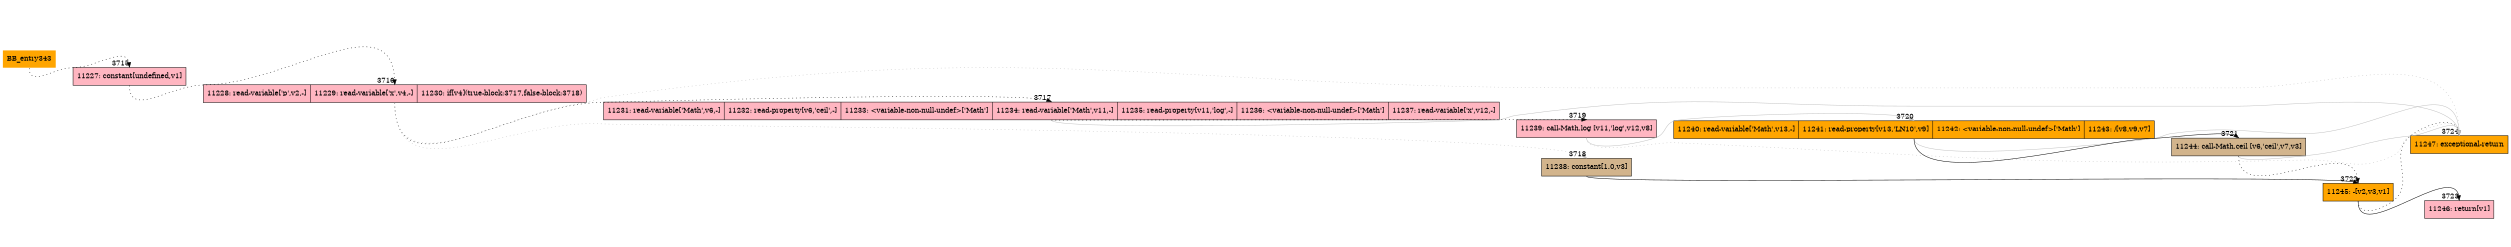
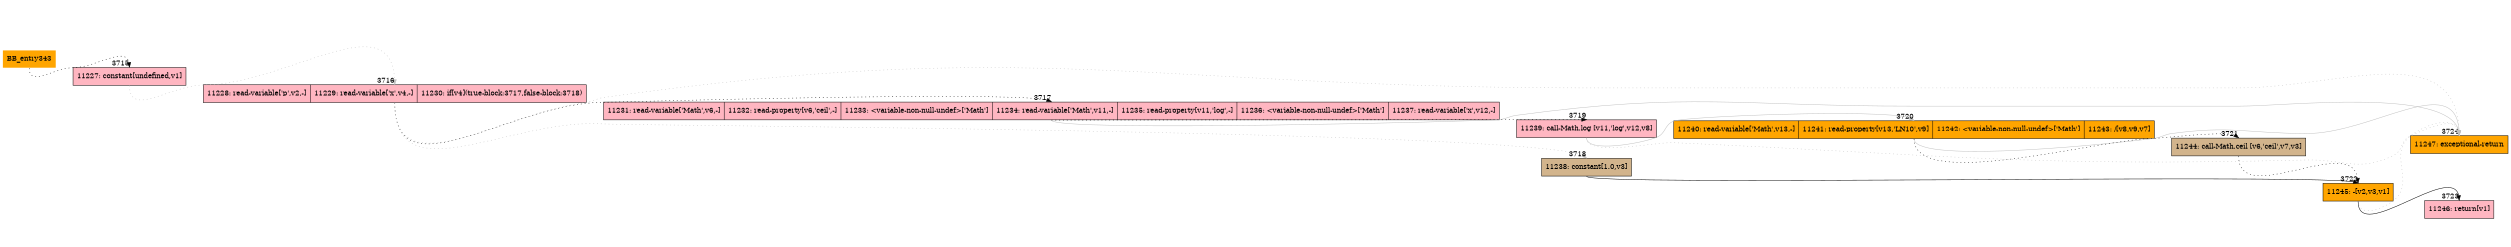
(268, 73) -> (268, 73)
(2350, 148) -> none
(2069, 150) -> (2069, 150)
(2401, 163) -> (2401, 163)
